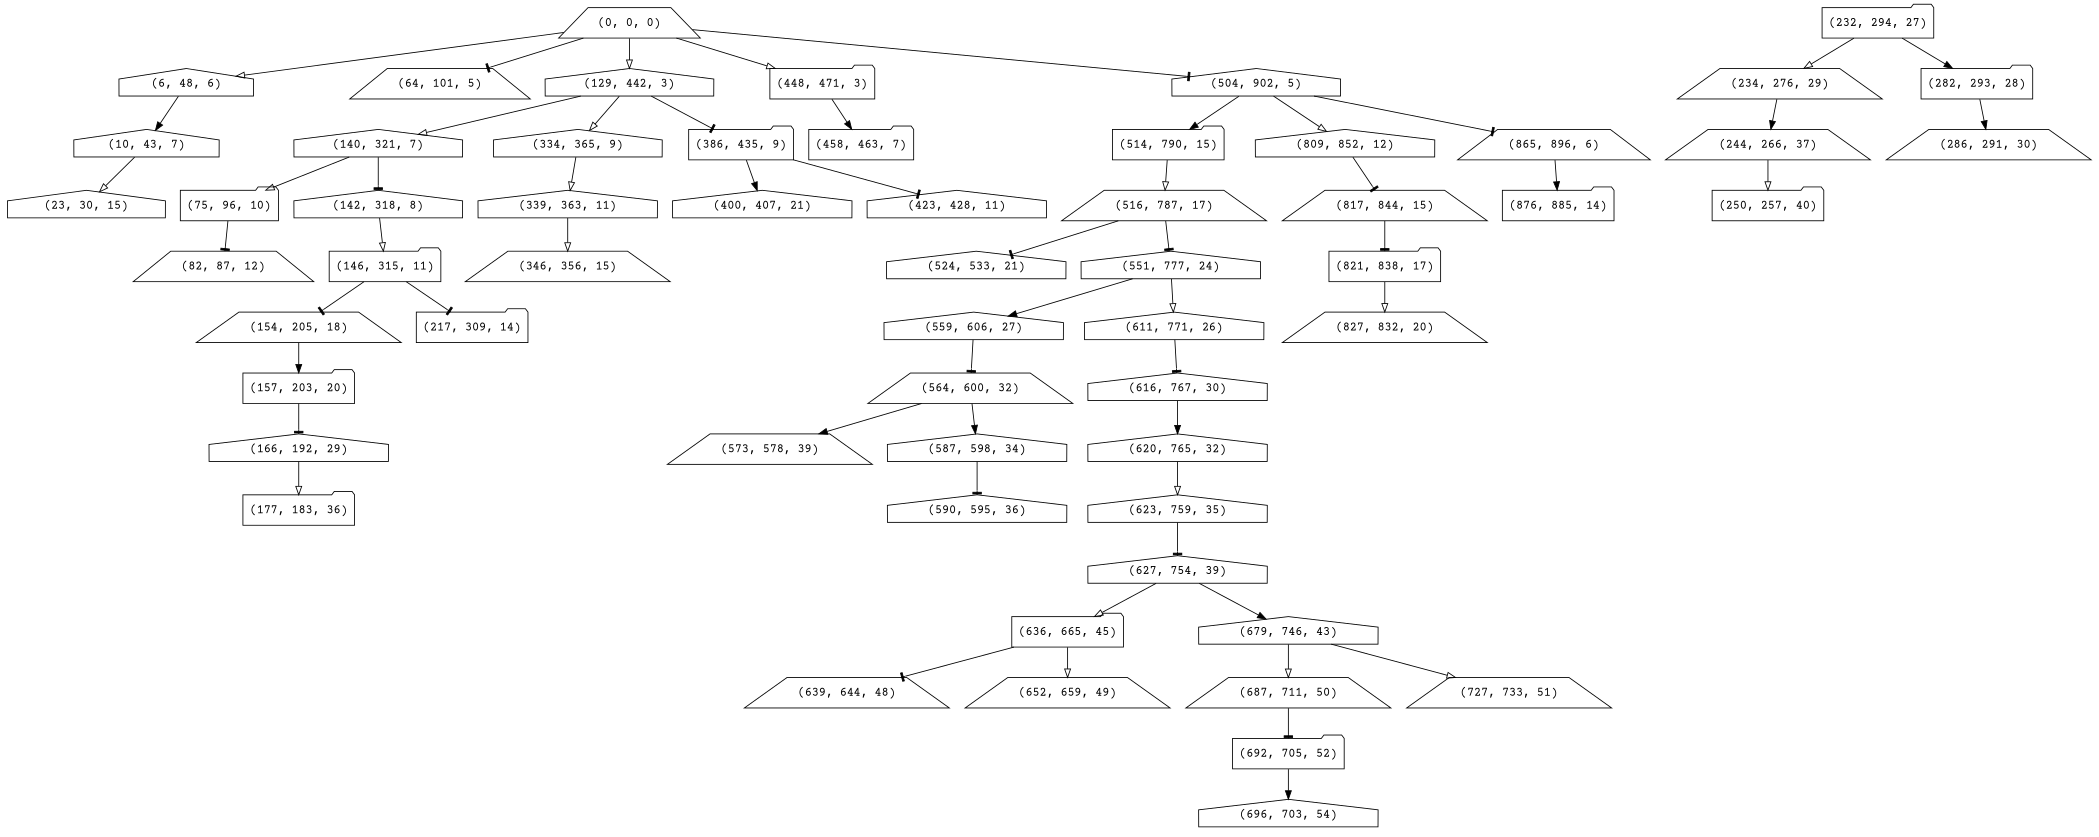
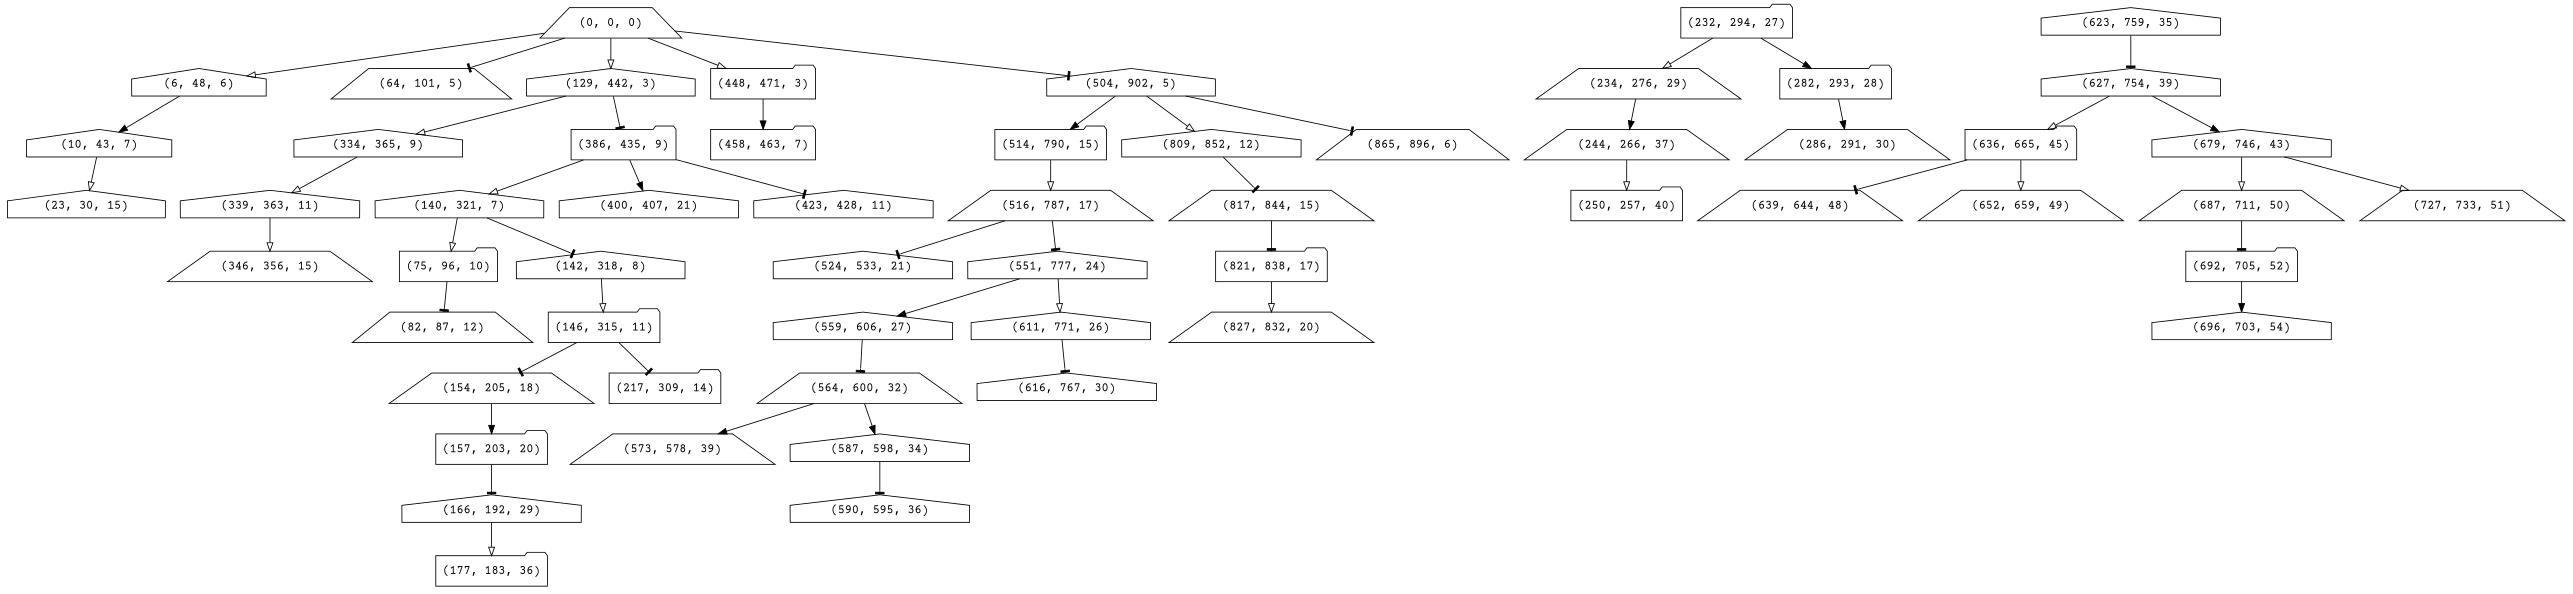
(504, 114) -> (540, 176)
(1558, 206) -> none
(1178, 449) -> none
